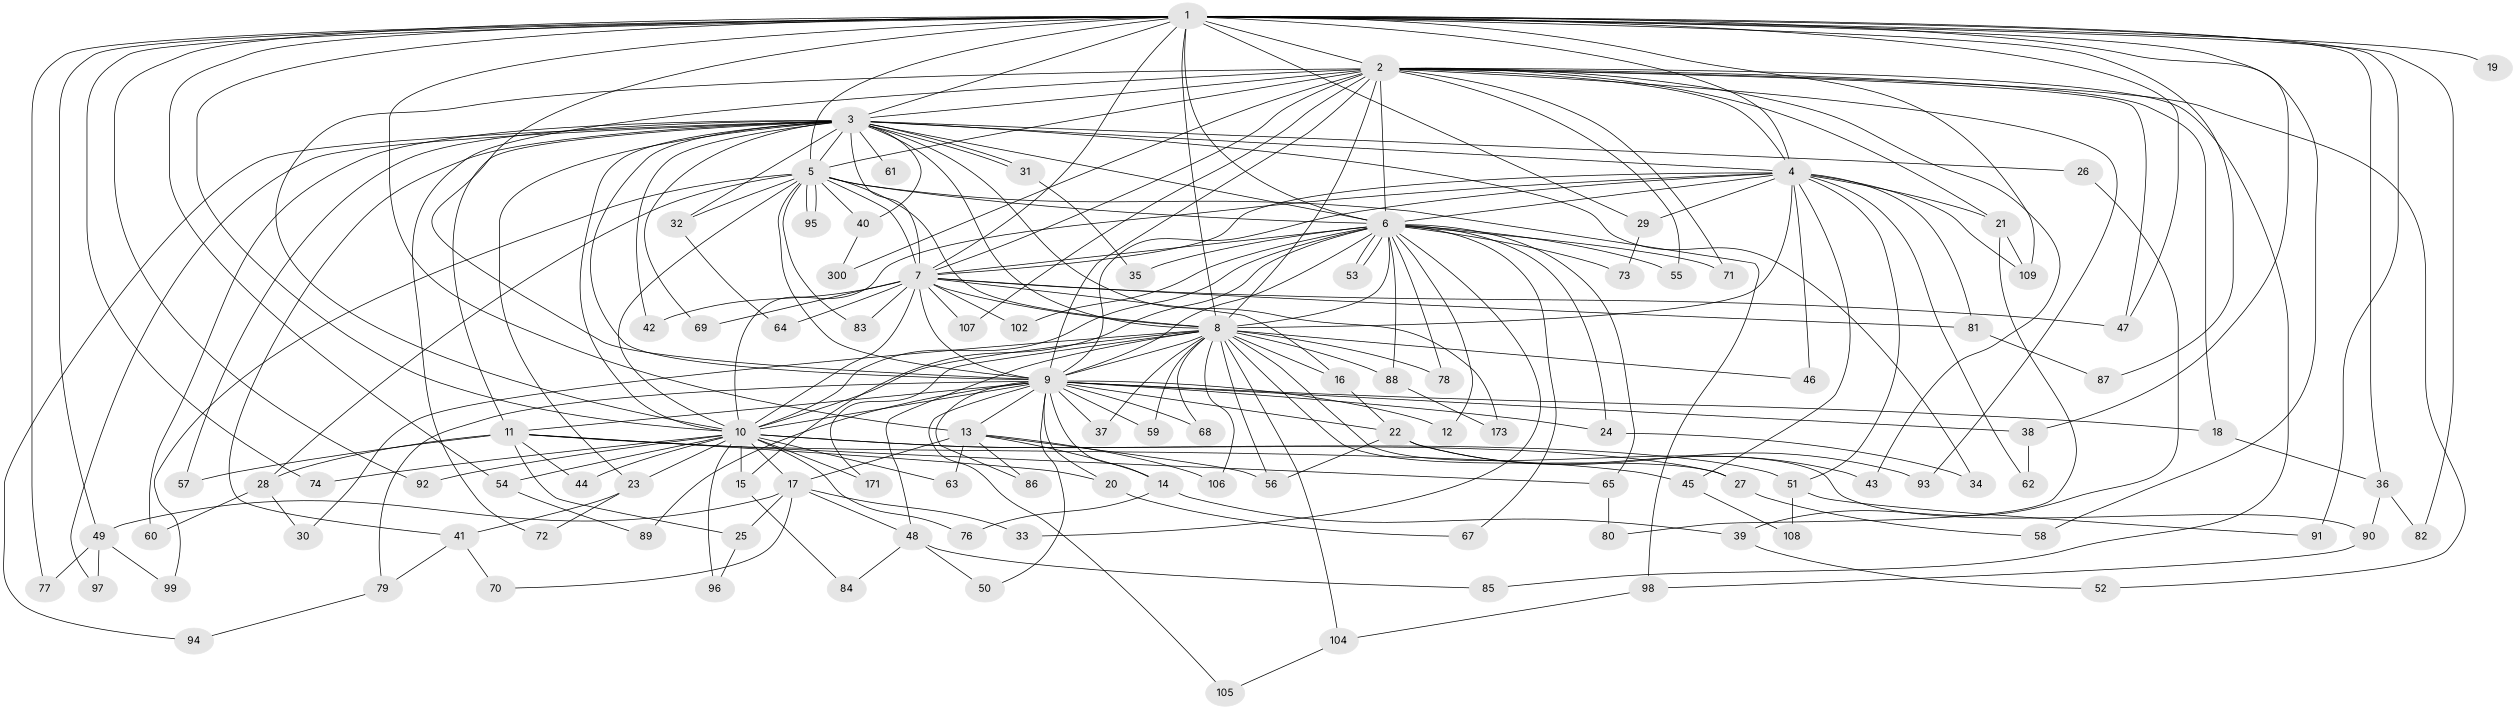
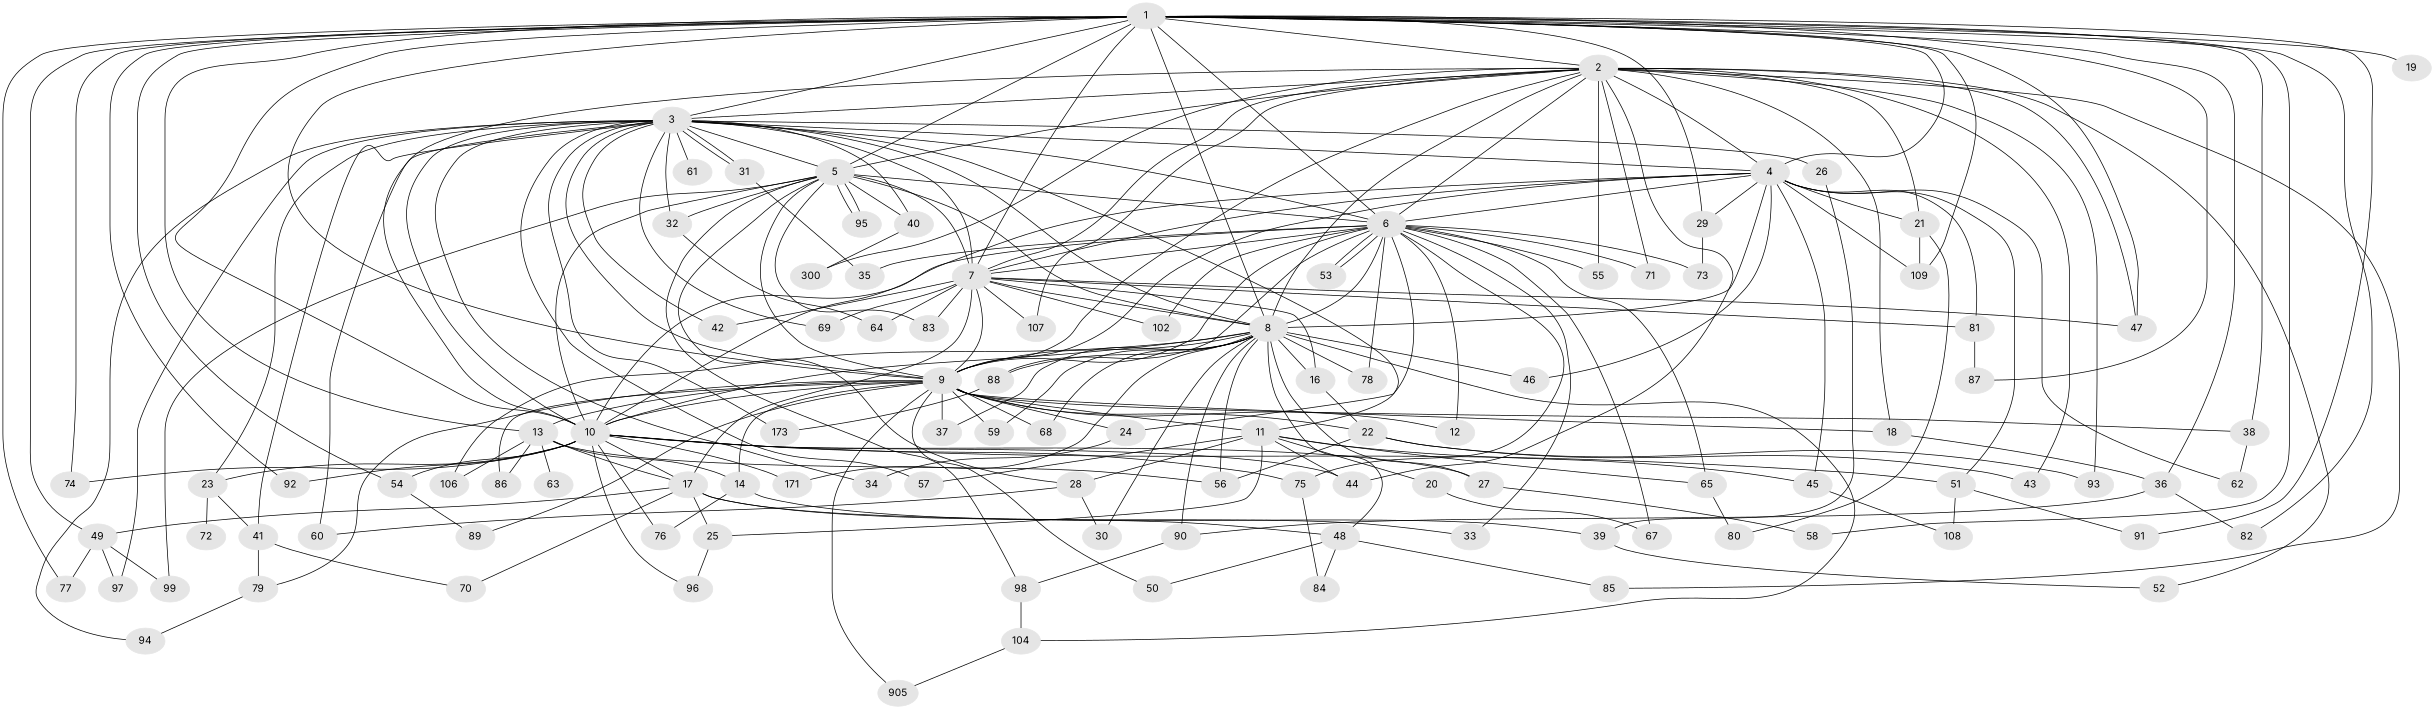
(696, 114) -> (1684, 357)
(828, 378) -> (765, 407)
(1048, 437) -> none
(851, 460) -> none
(741, 485) -> (1300, 485)
(1225, 693) -> (898, 693)
